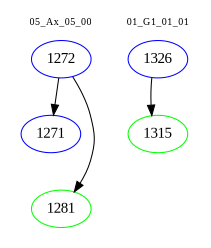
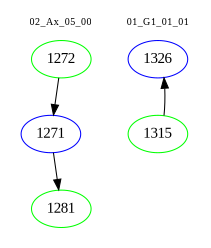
(61, 22) -> (61, 22)
(61, 59) -> (61, 59)
(151, 91) -> (165, 102)
(93, 129) -> (55, 166)
